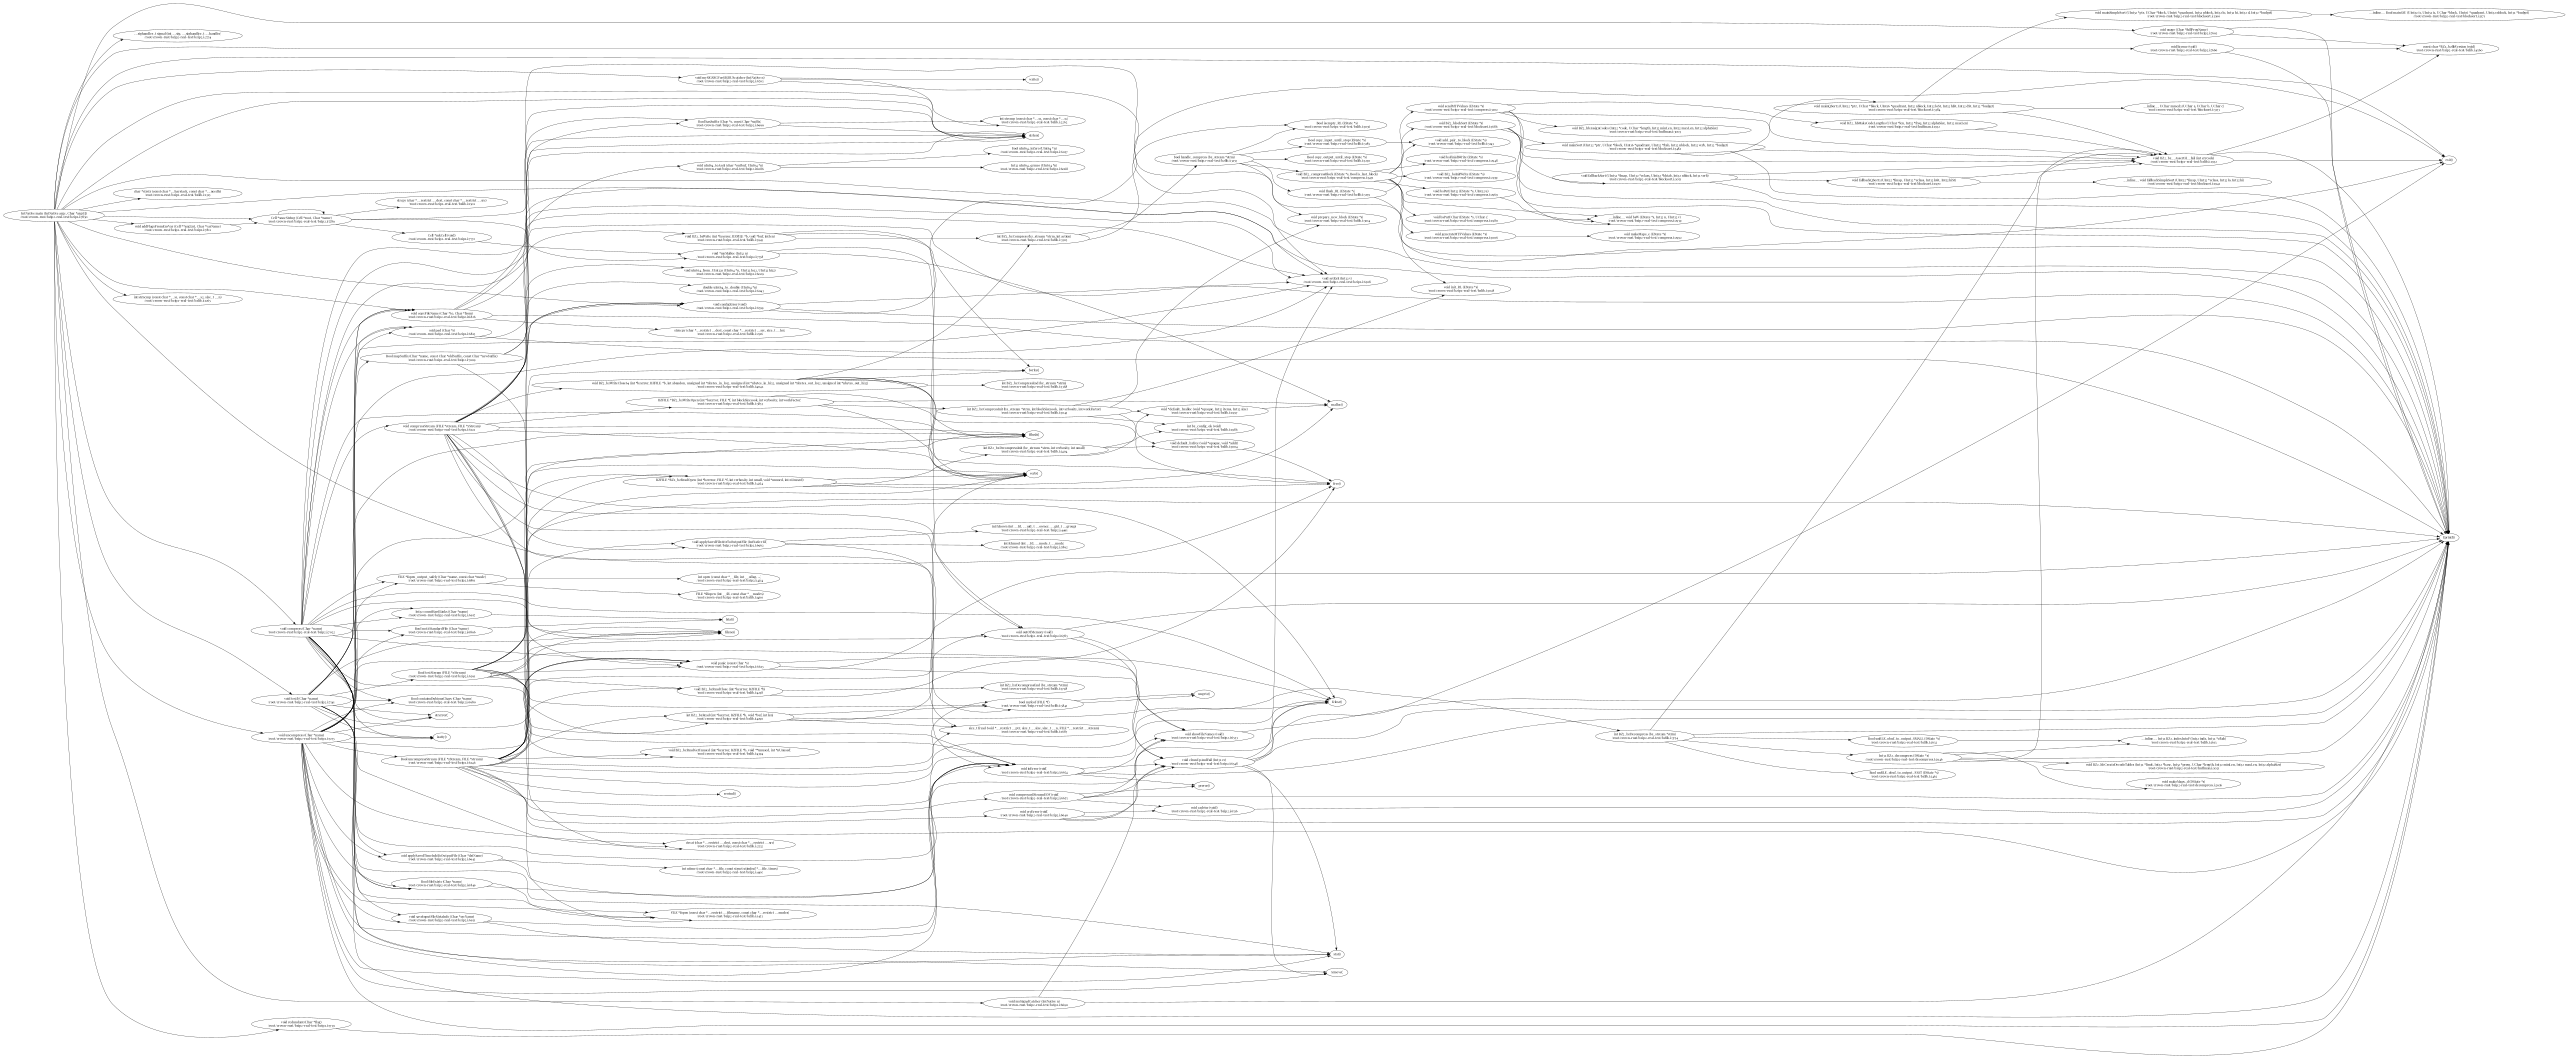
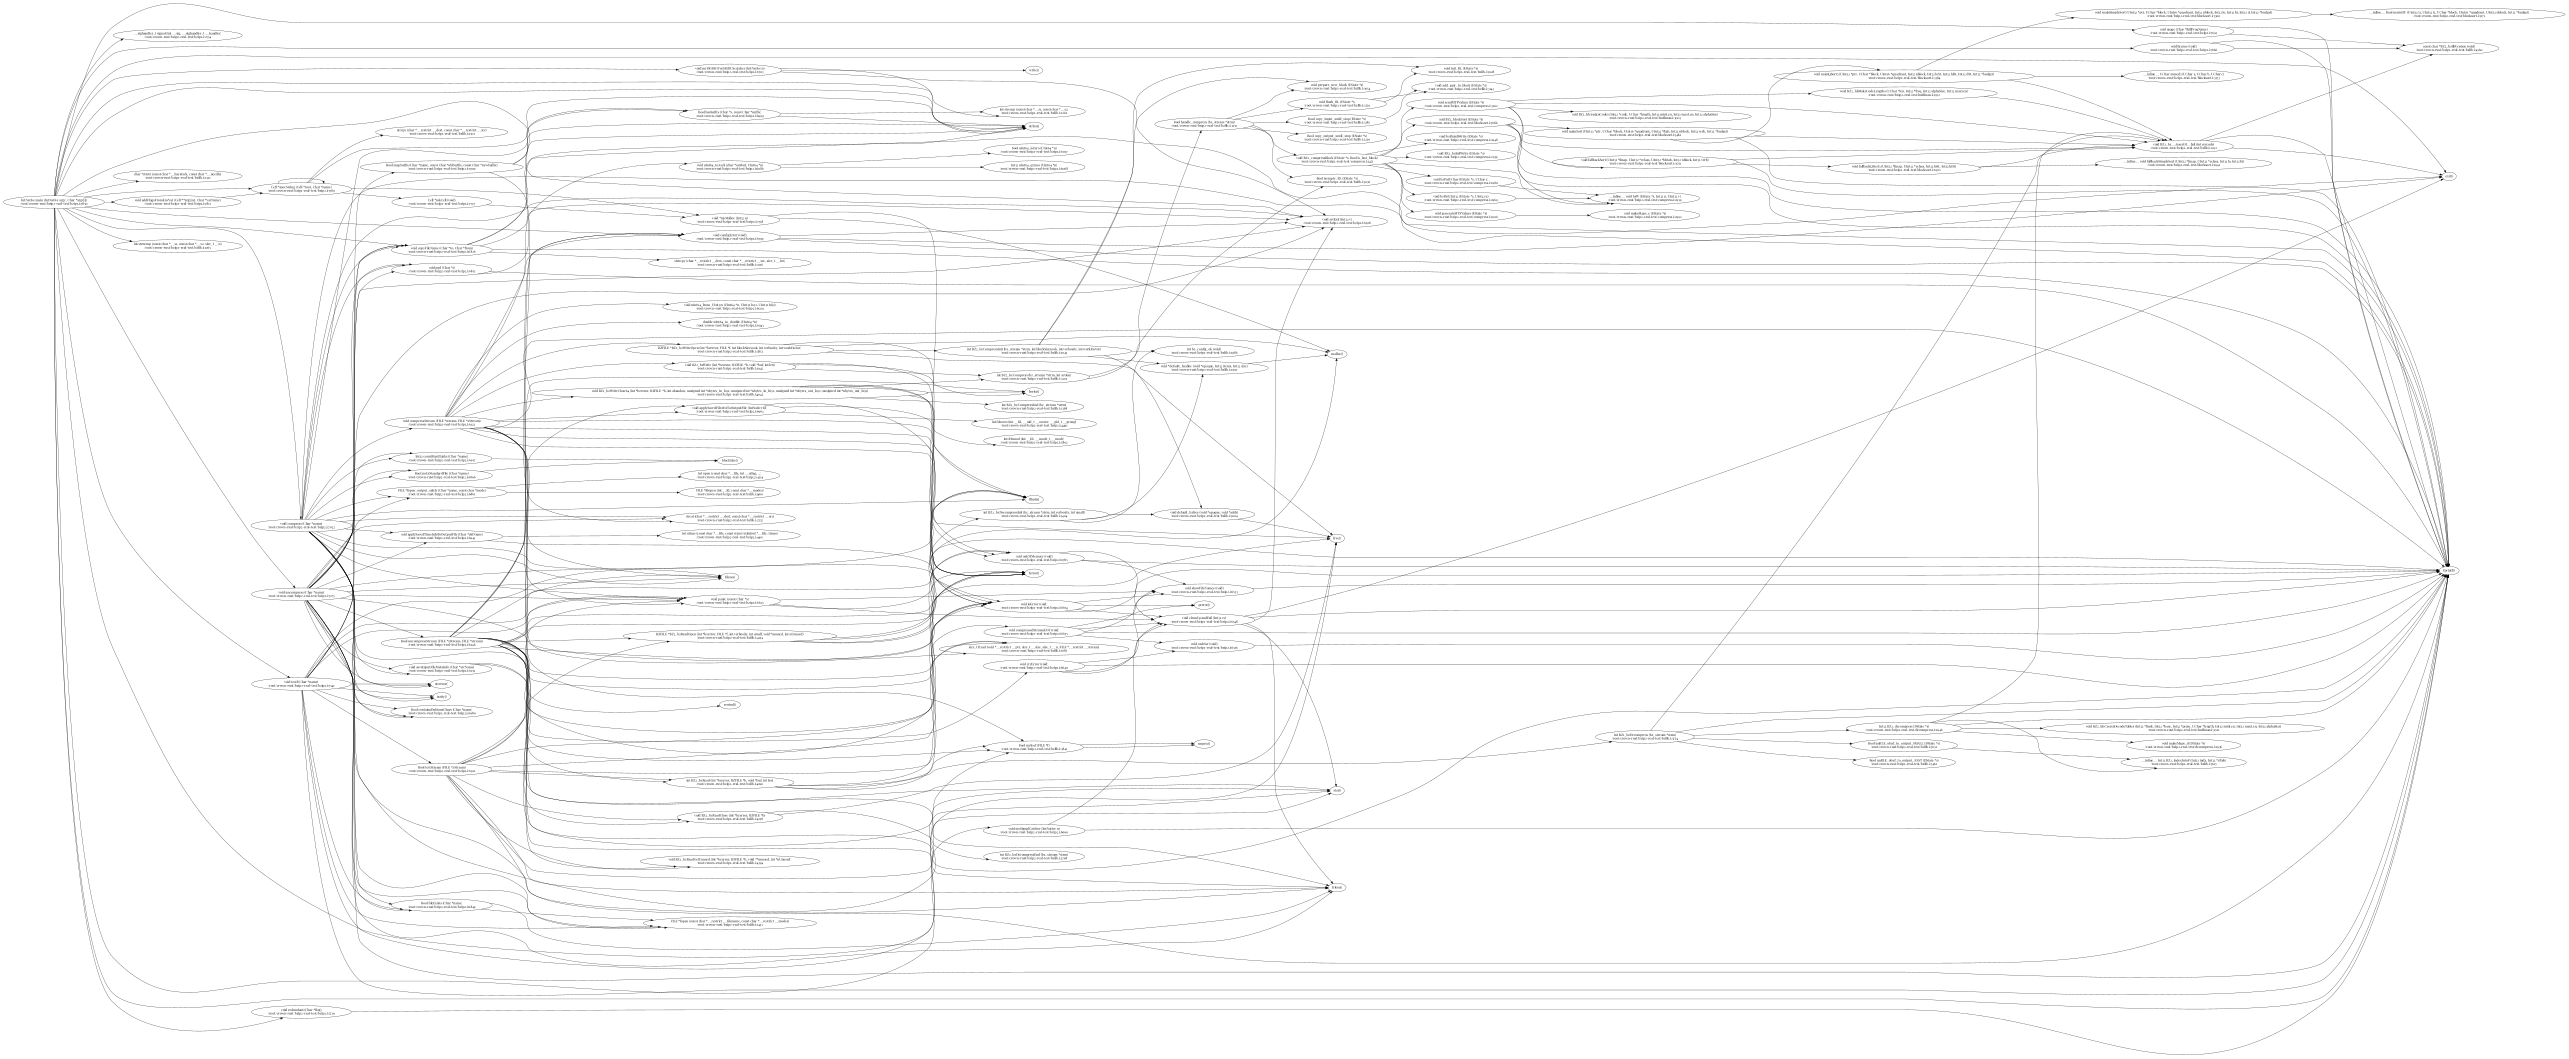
(1034, 474) -> (1034, 573)
(730, 620) -> (730, 461)
(1337, 972) -> none
